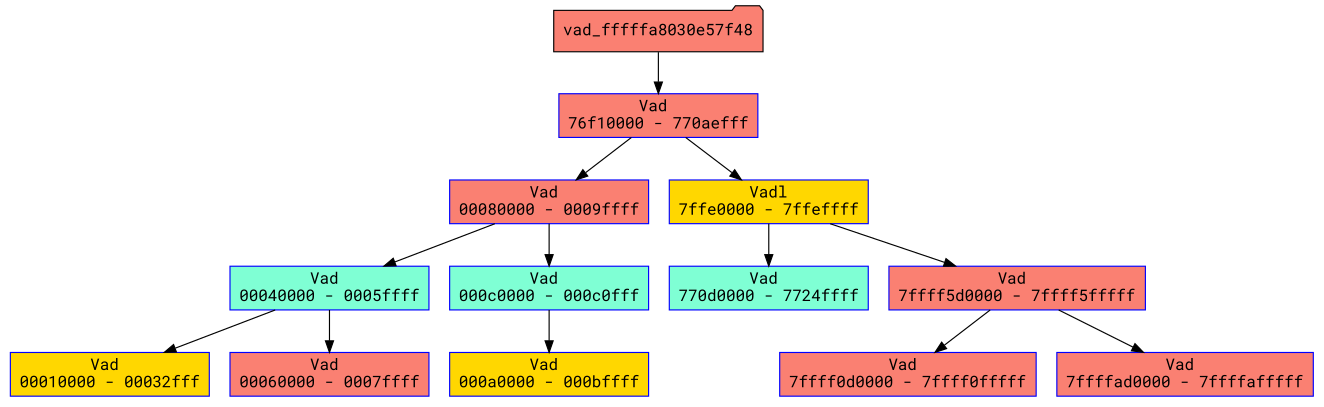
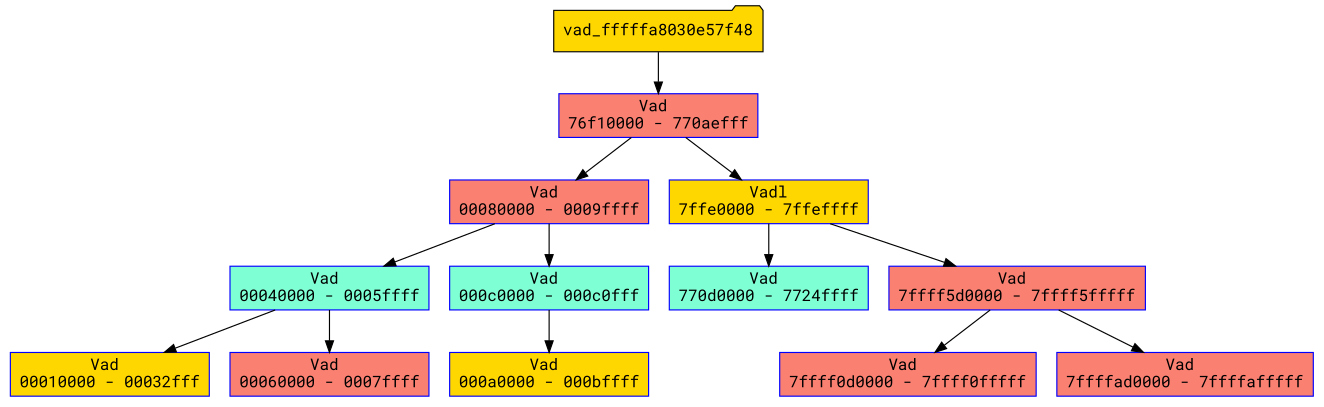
(658, 31) -> (658, 31)
